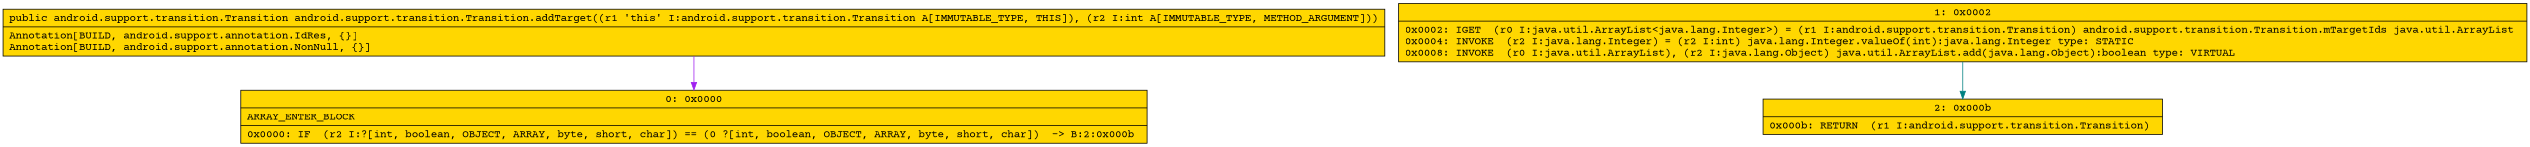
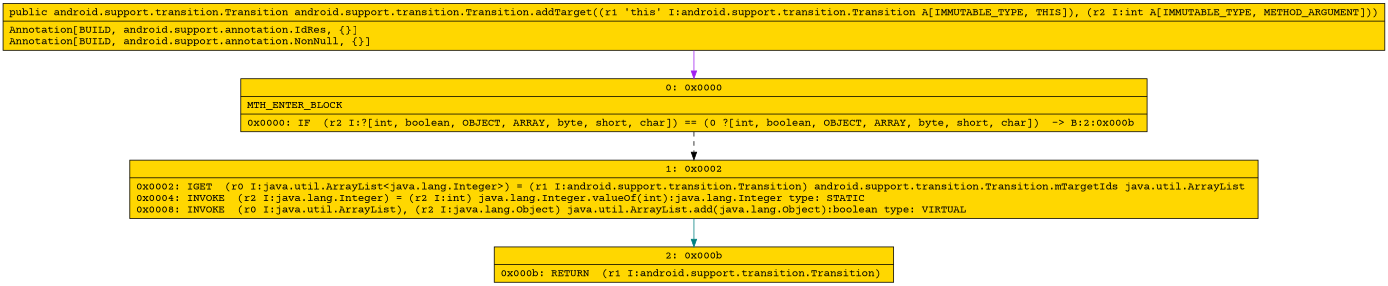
(301, 116) -> (295, 105)
none -> (694, 142)
